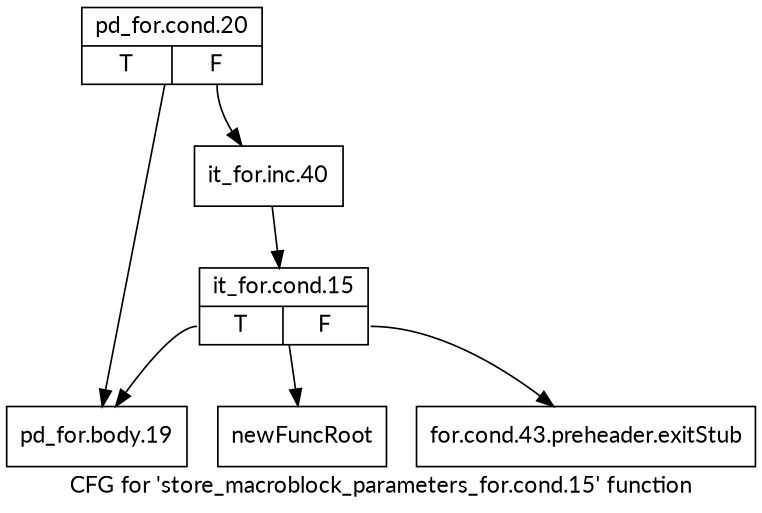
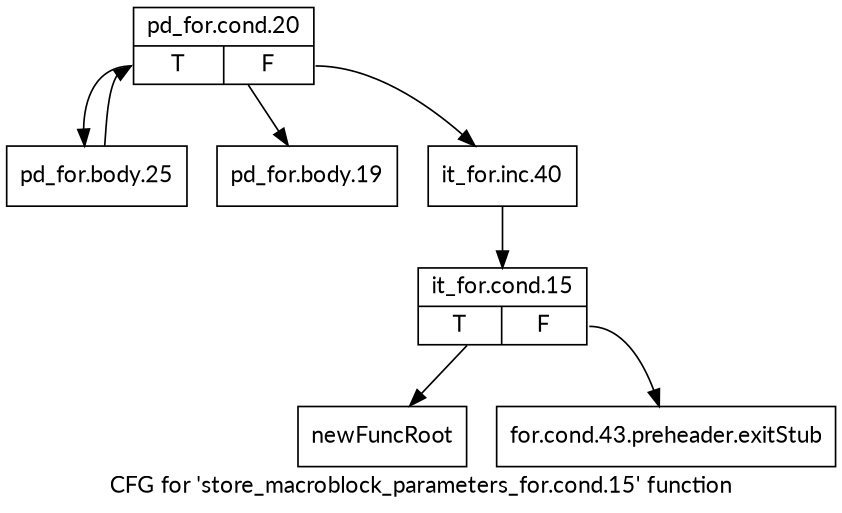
none -> (97, 176)
(157, 354) -> none
